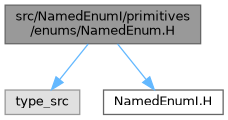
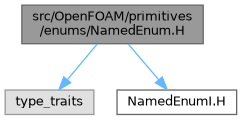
(103, 24) -> (113, 24)
(42, 102) -> (50, 102)
